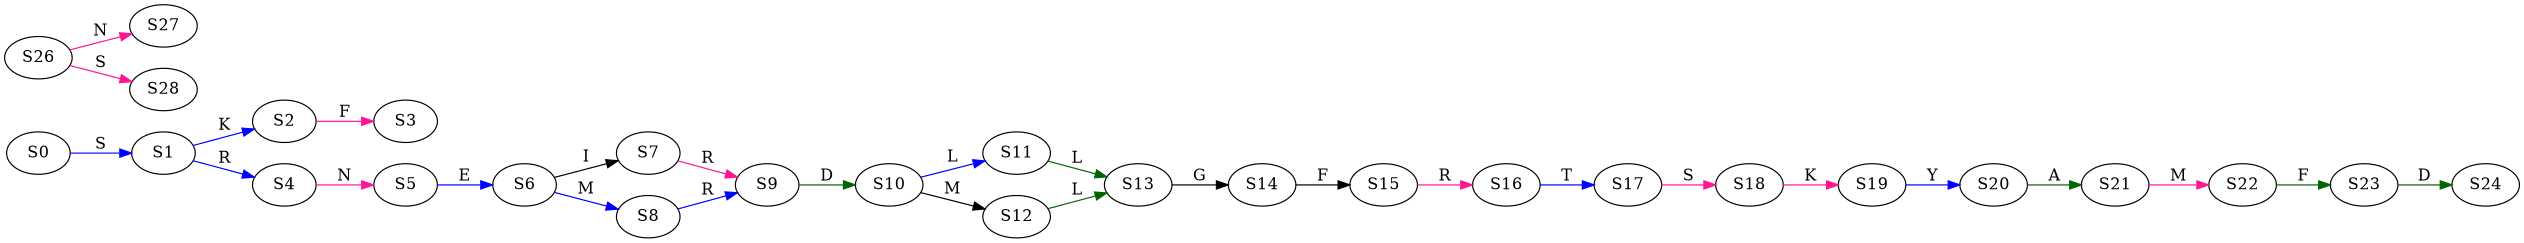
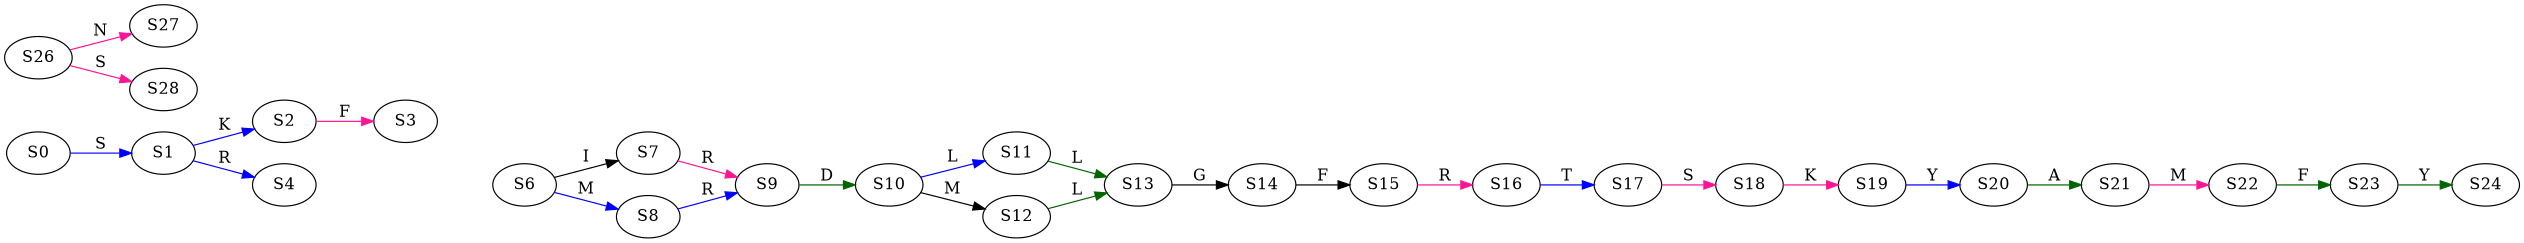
(2425, 176) -> (2425, 176)
(406, 185) -> none
